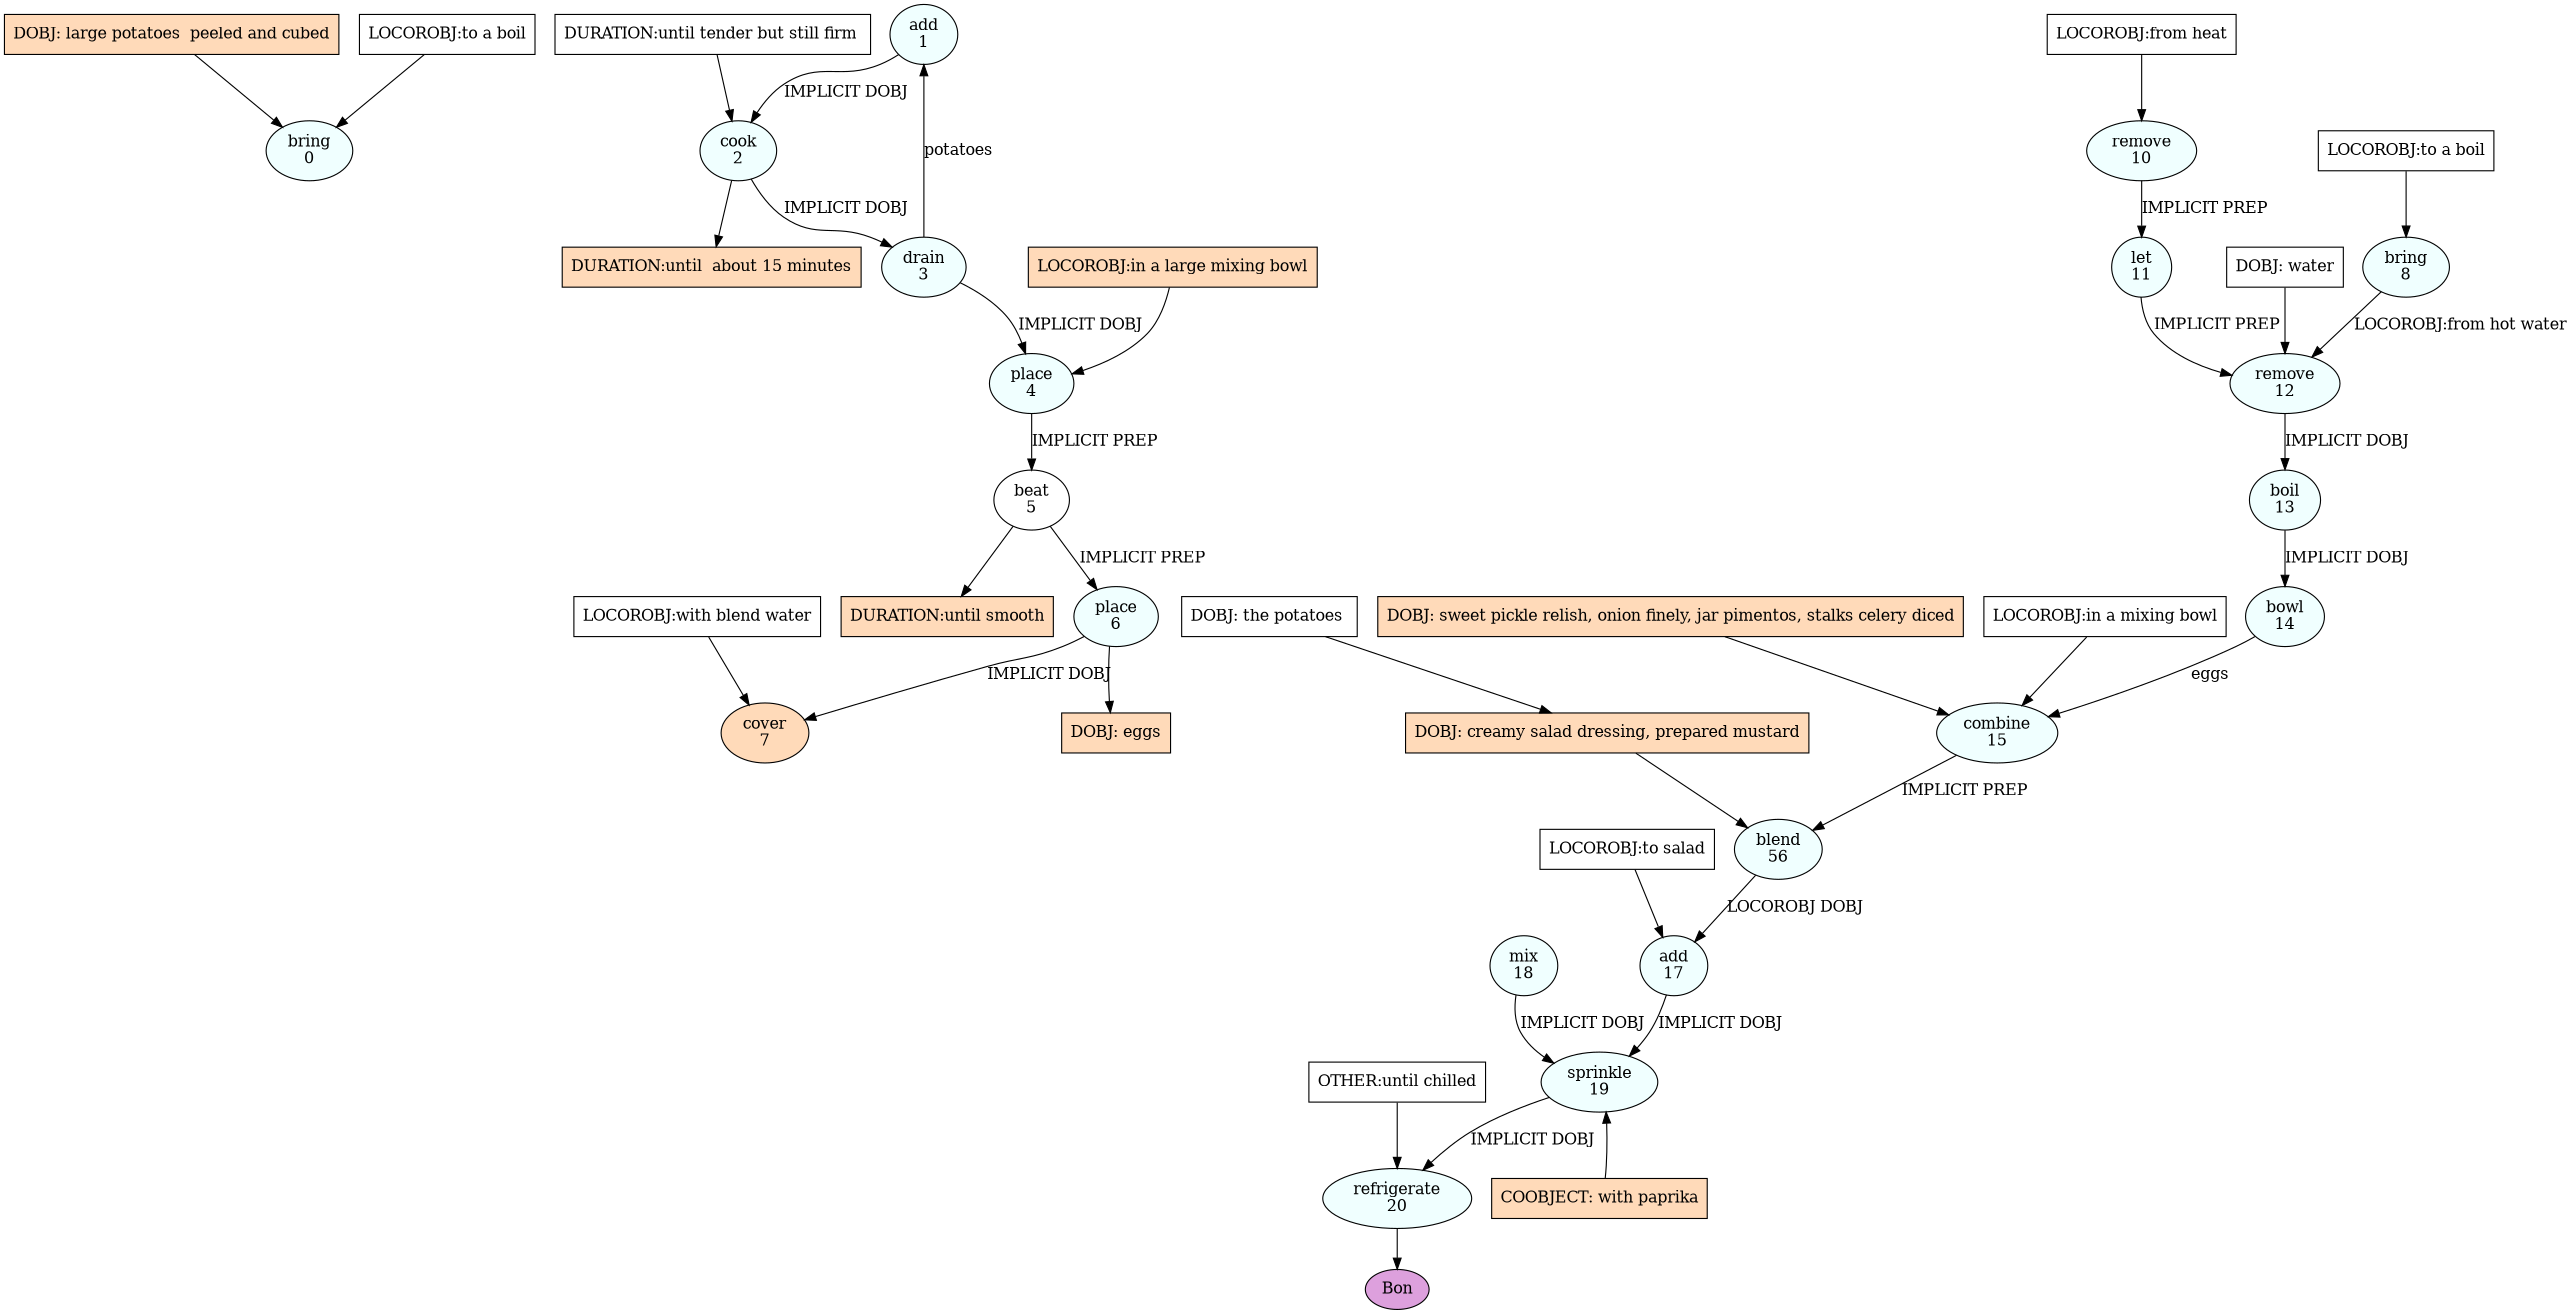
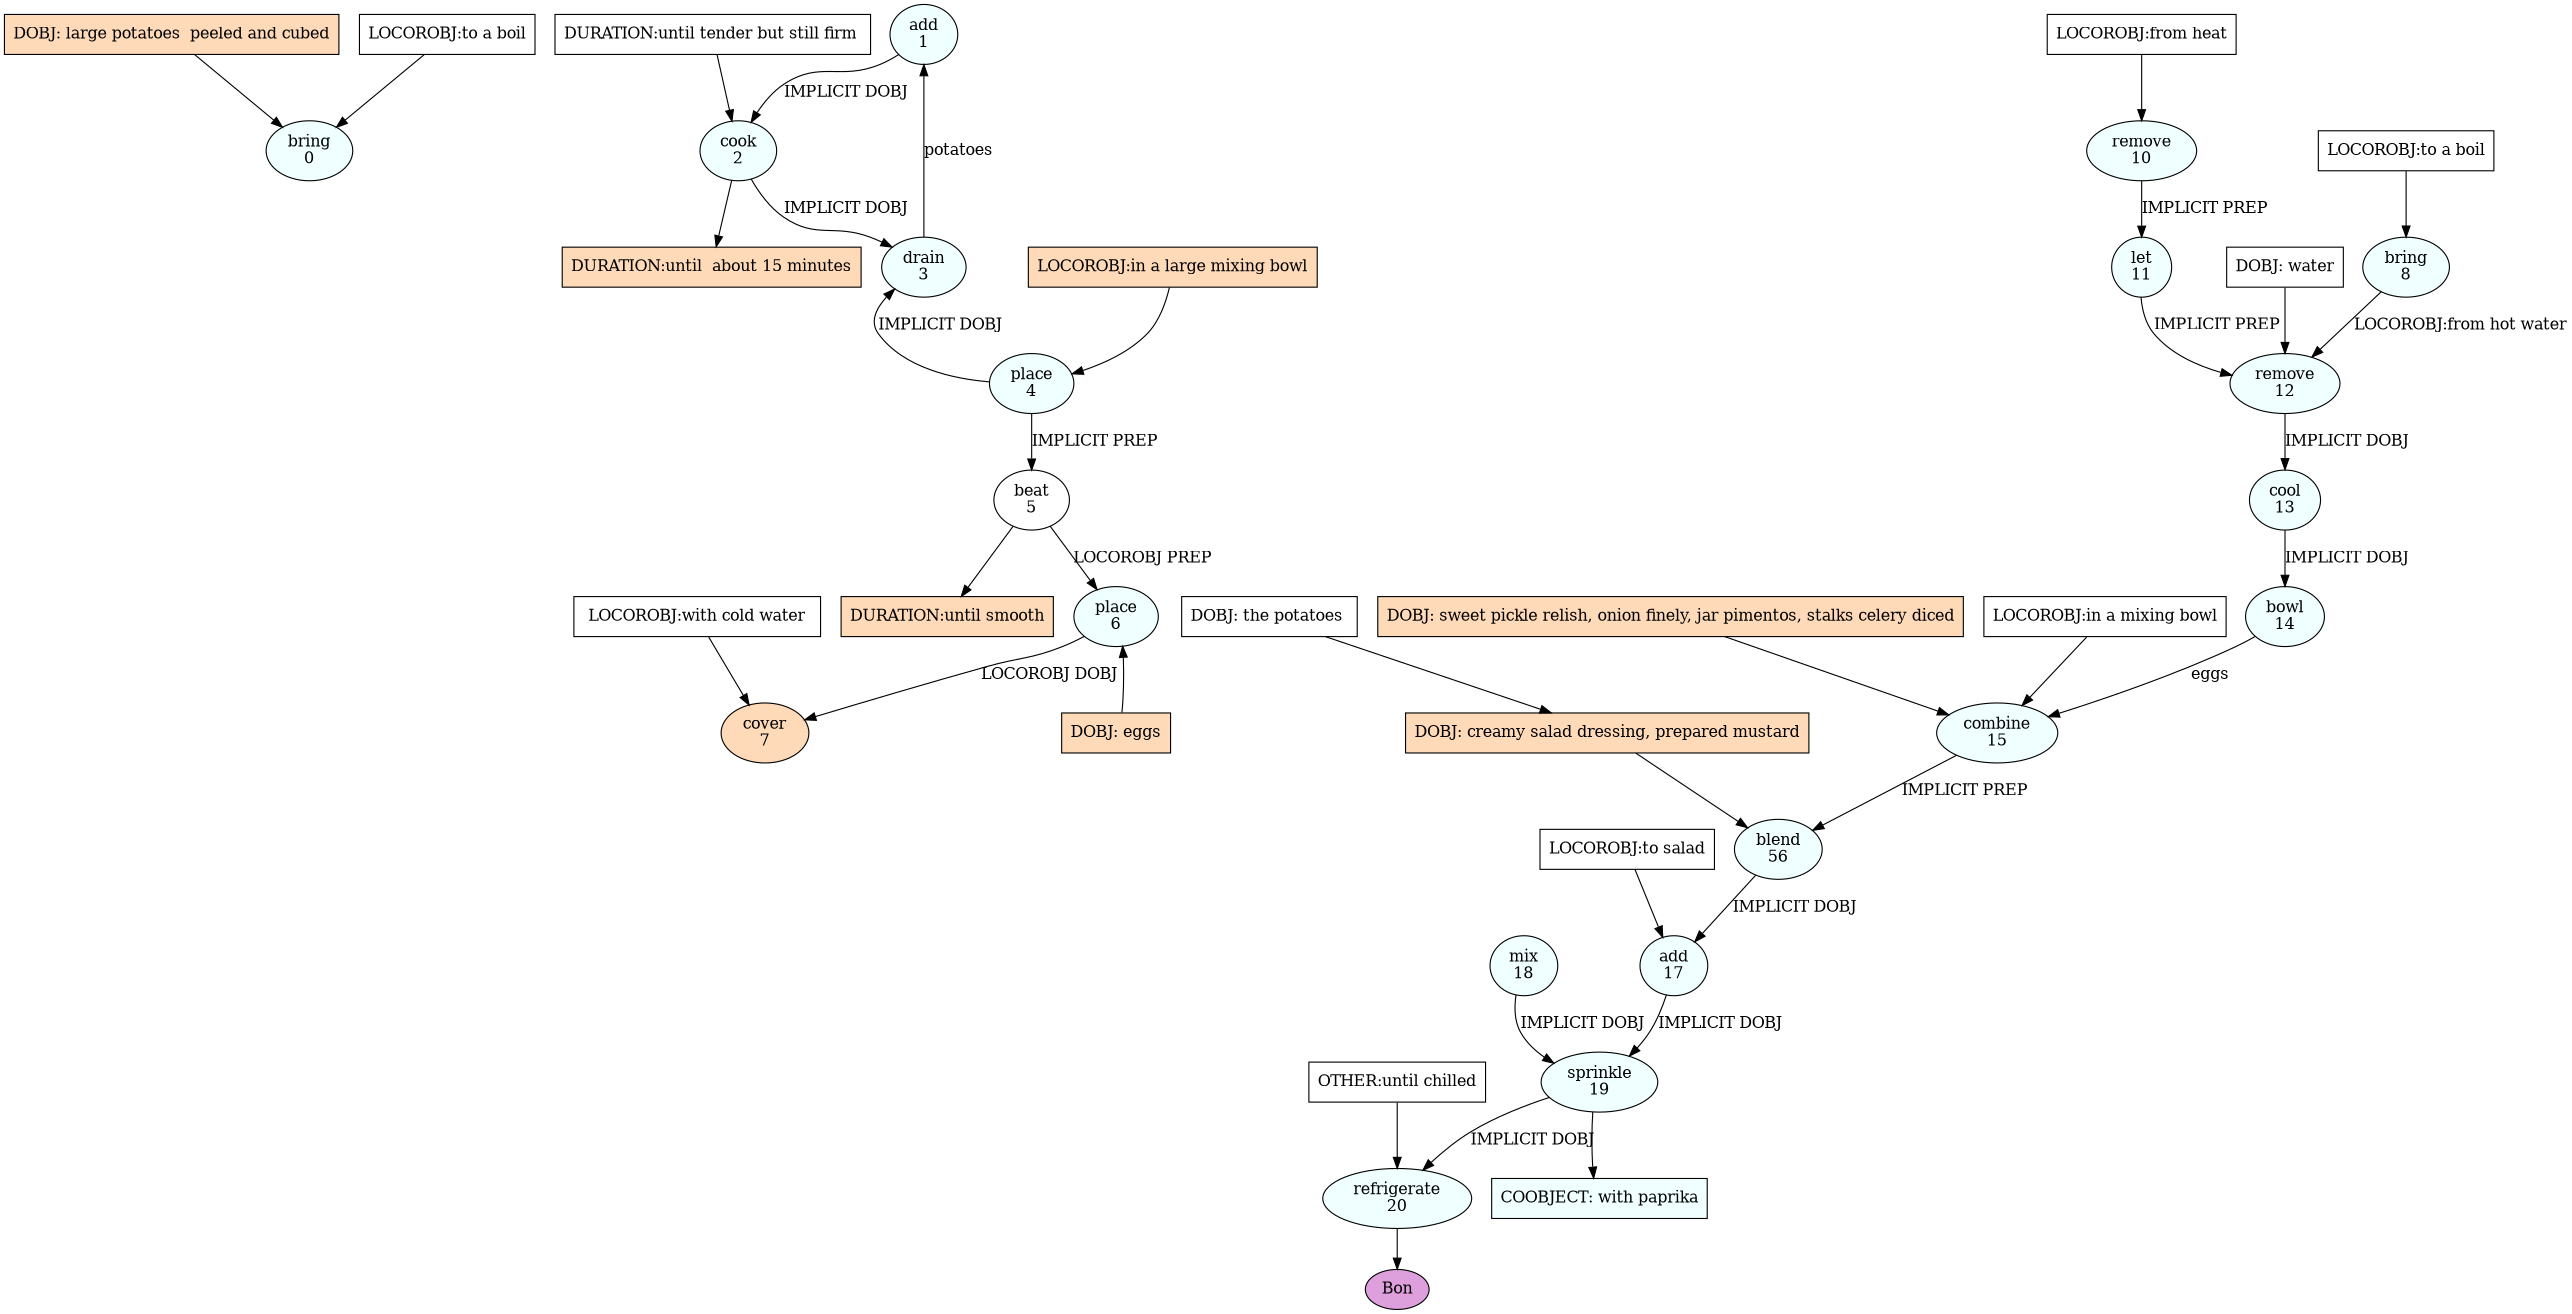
(997, 307) -> (910, 360)
(2285, 500) -> (2285, 500)
(1143, 558) -> (1143, 558)
(697, 617) -> (697, 617)
(1109, 674) -> (1124, 685)
(1049, 675) -> (1049, 675)
(1795, 908) -> (1795, 908)
(1607, 1151) -> (1592, 1139)
(1599, 1198) -> (1599, 1198)
